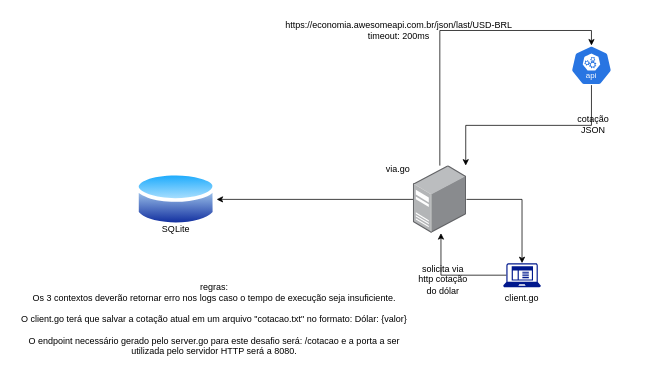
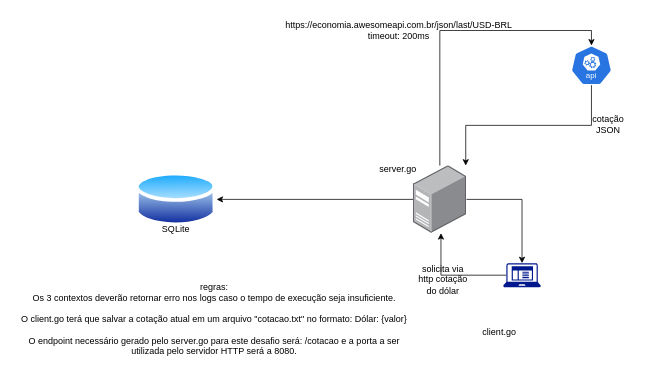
(593, 124) -> (608, 124)
(398, 169) -> (398, 169)
(522, 298) -> (499, 332)
